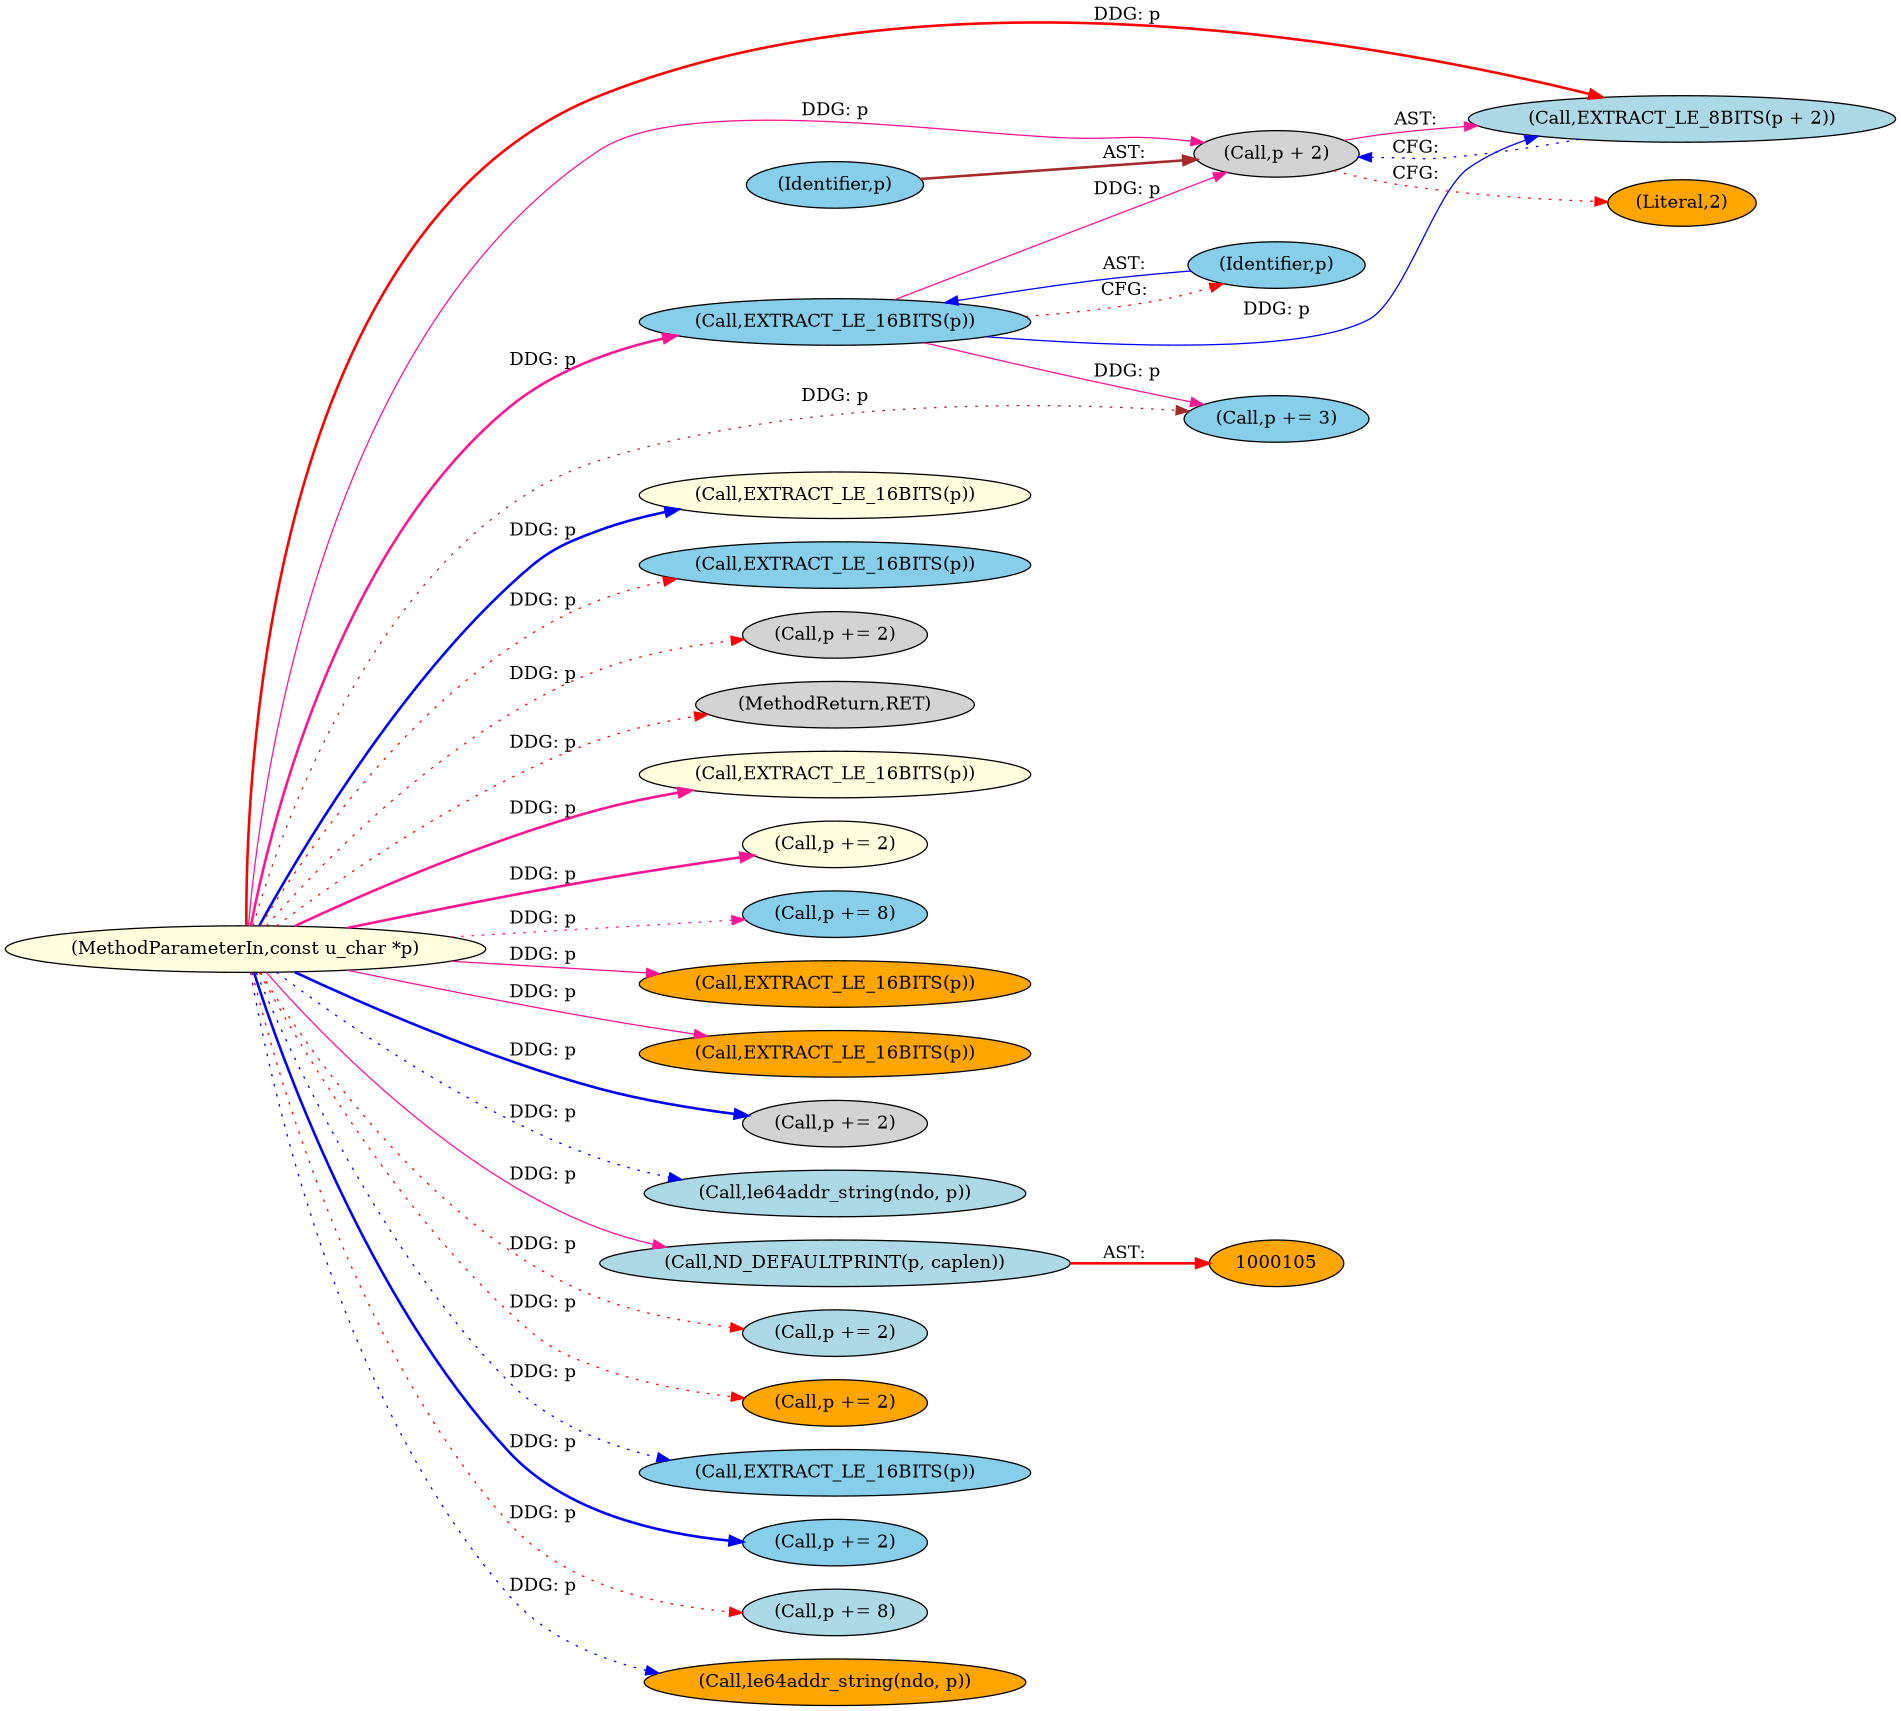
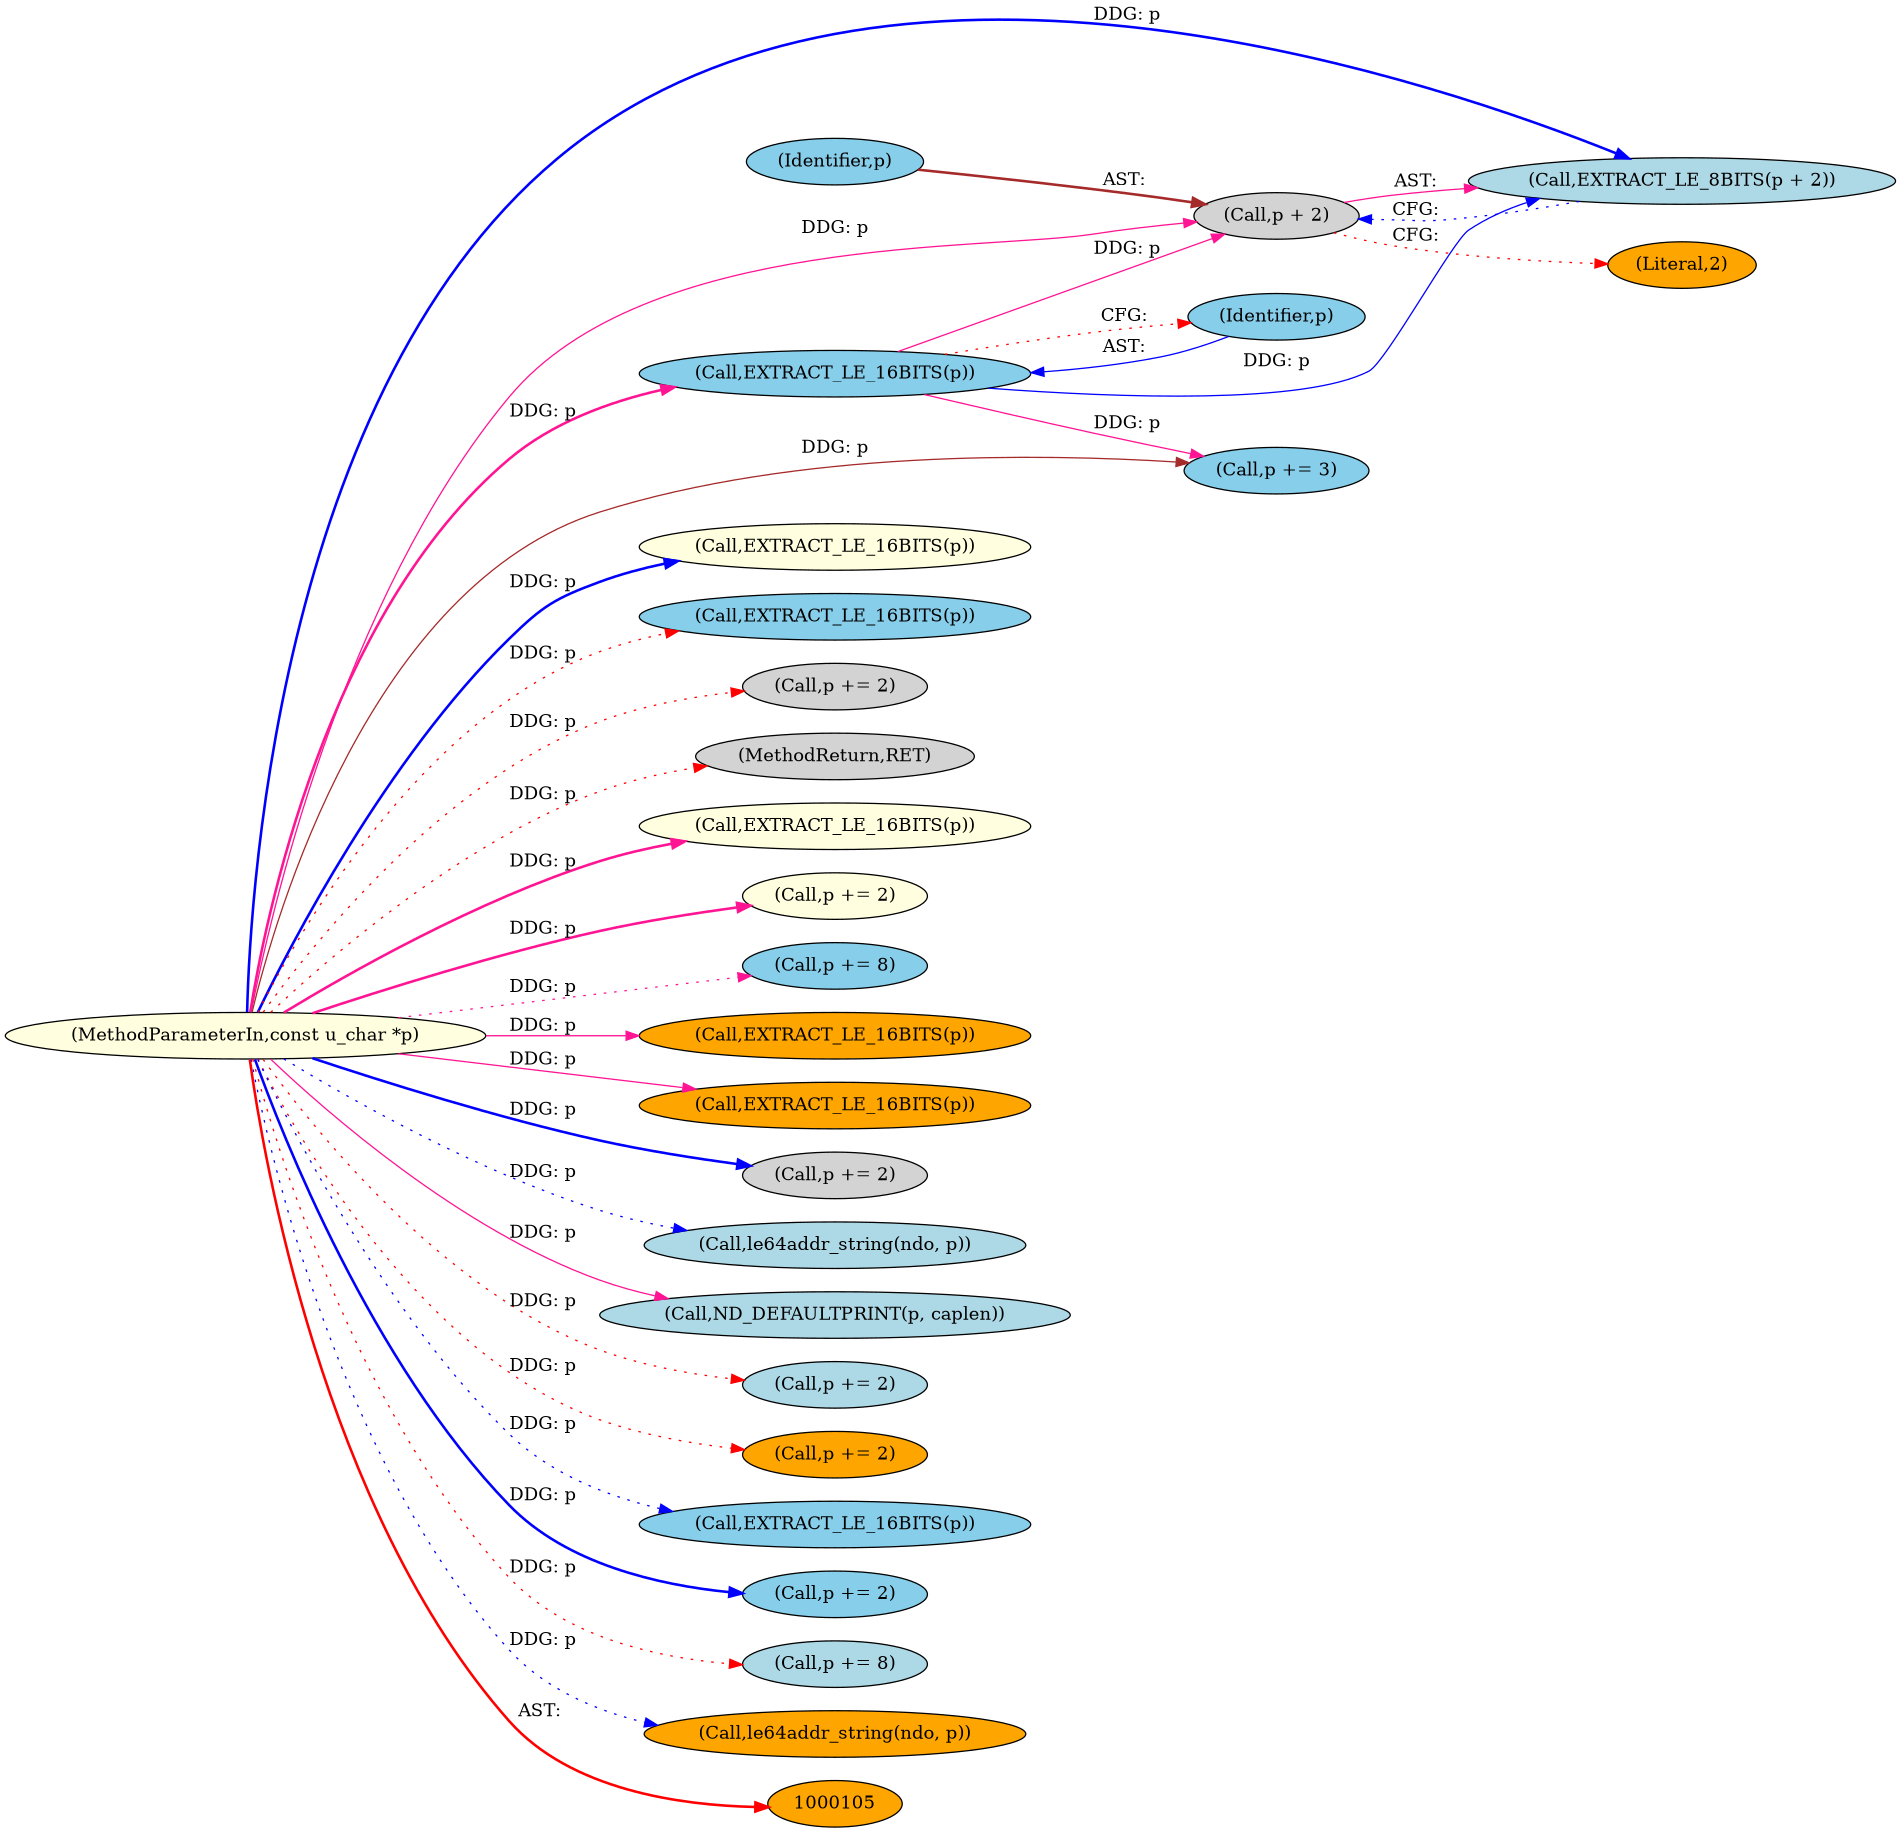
(625, 88) -> (631, 111)
(591, 465) -> (576, 523)
(1133, 1263) -> (387, 1532)
